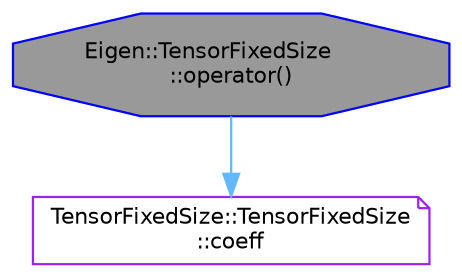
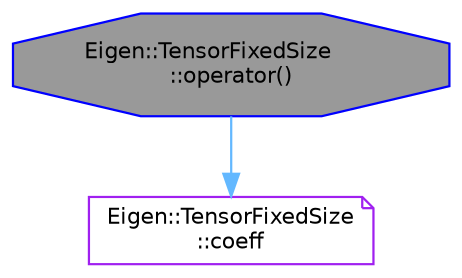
(231, 231) -> (231, 231)
